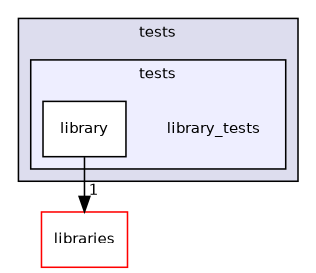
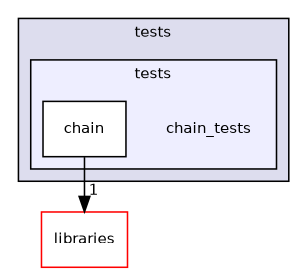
(84, 129) -> (84, 129)
(214, 129) -> (209, 129)
